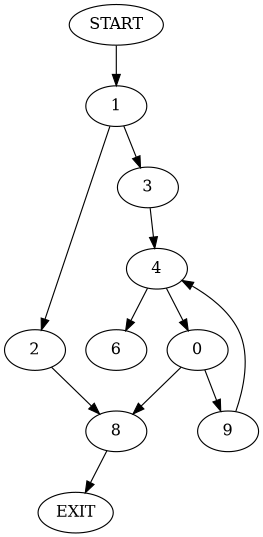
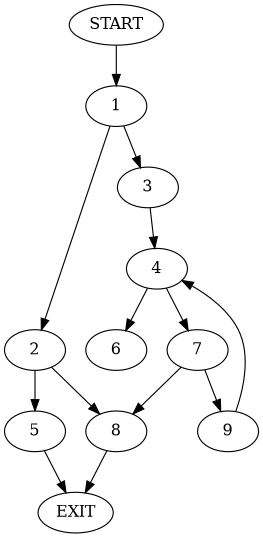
(198, 350) -> (198, 350)
none -> (35, 431)
